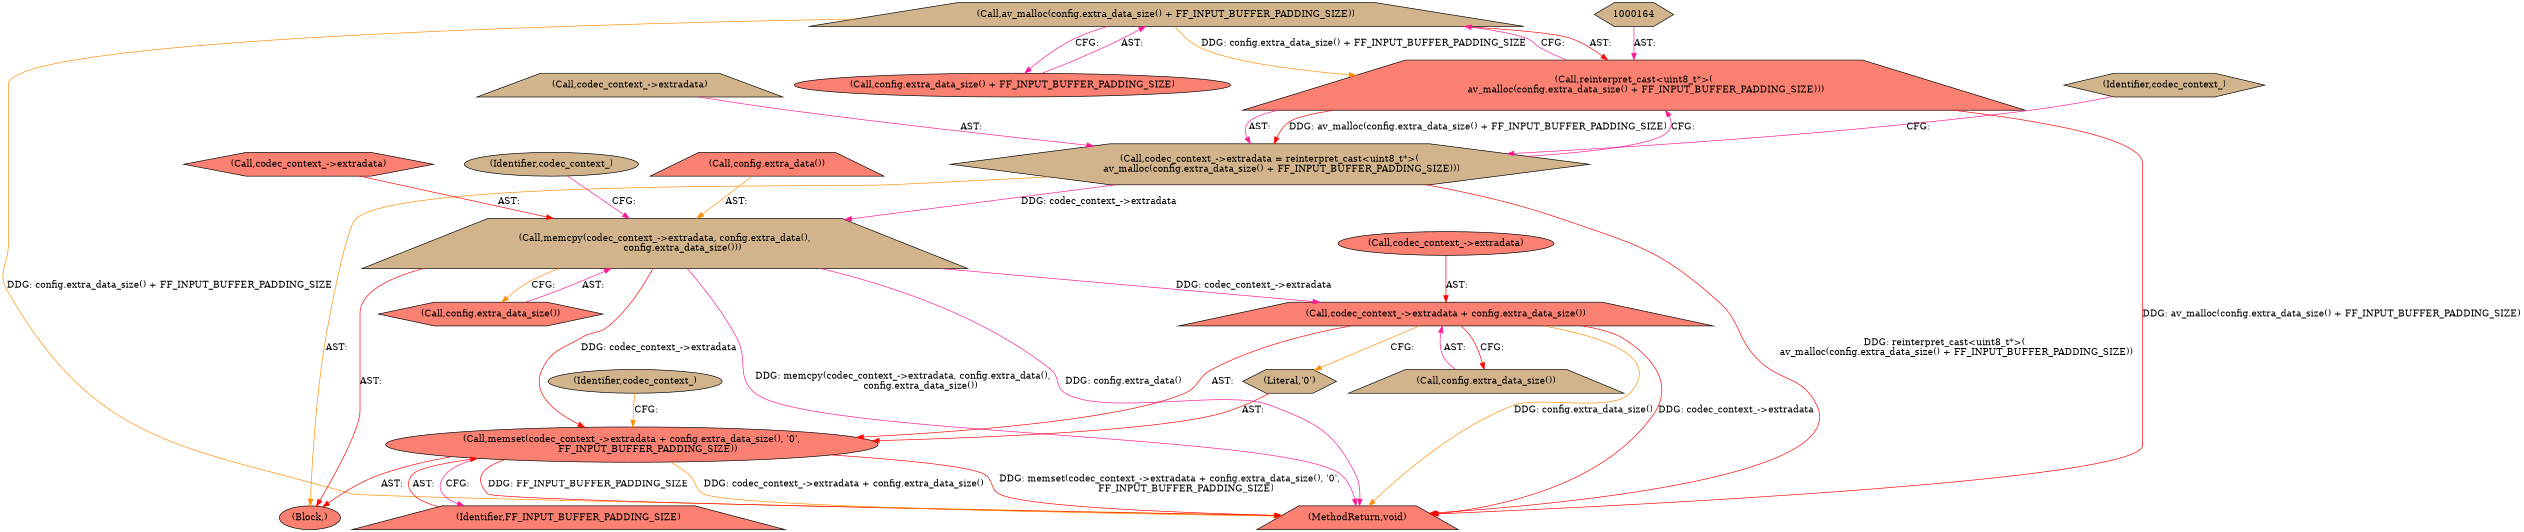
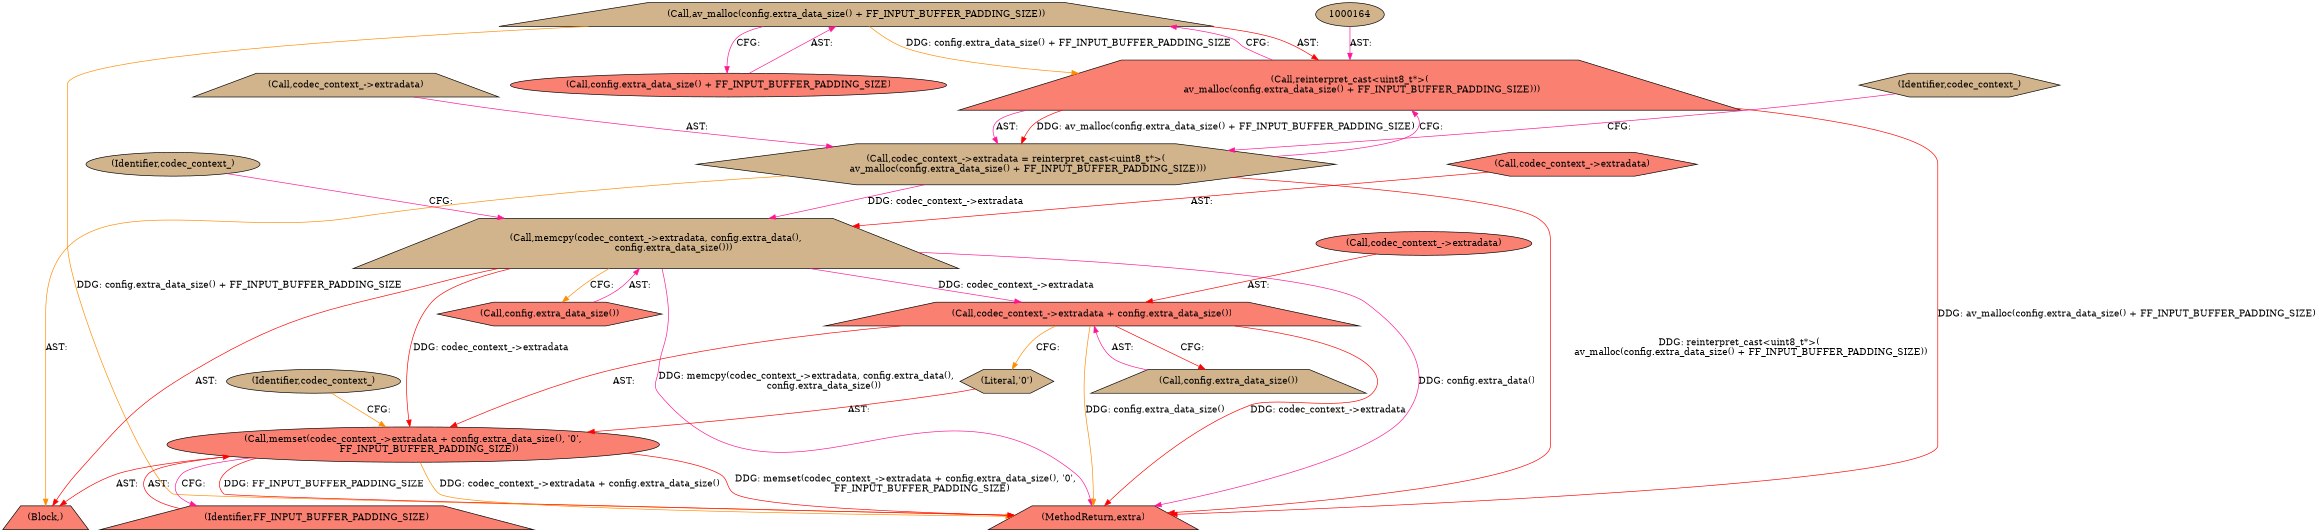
(1634, 15) -> (1350, 15)
(767, 164) -> none
(310, 518) -> (46, 518)
(1358, 518) -> (1093, 518)
